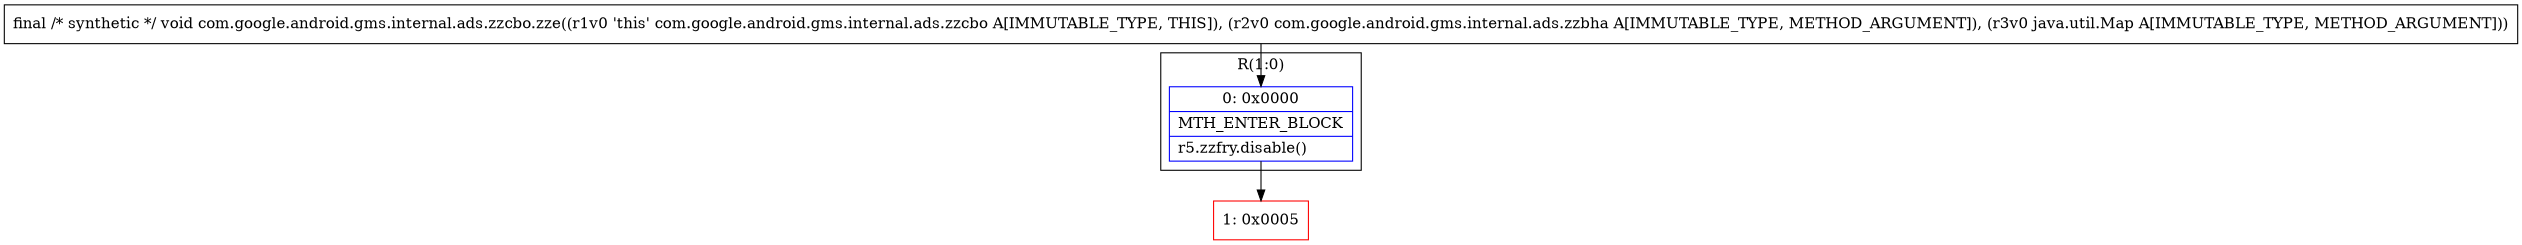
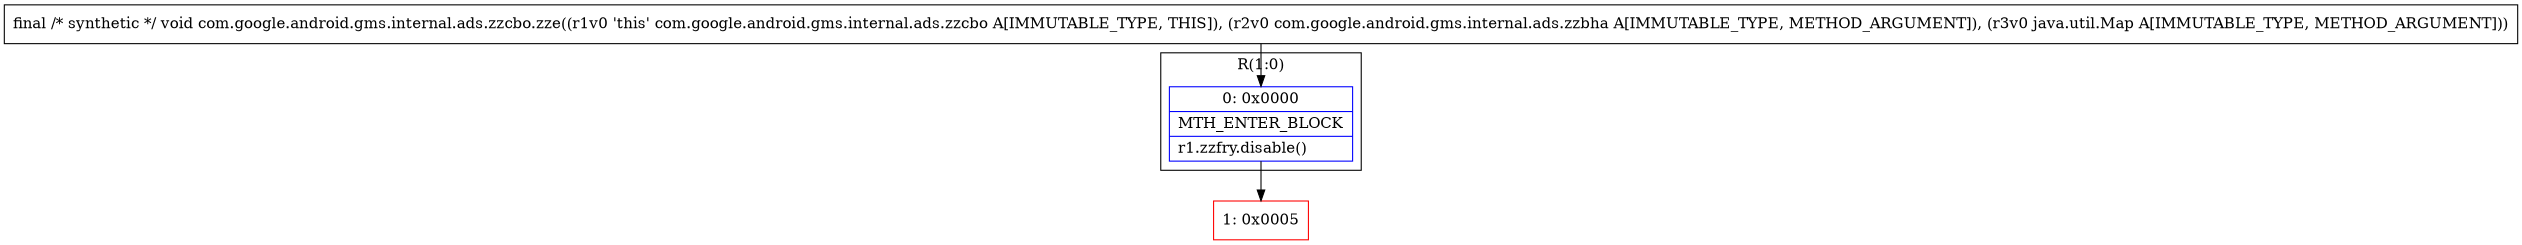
(1243, 148) -> (1243, 148)
